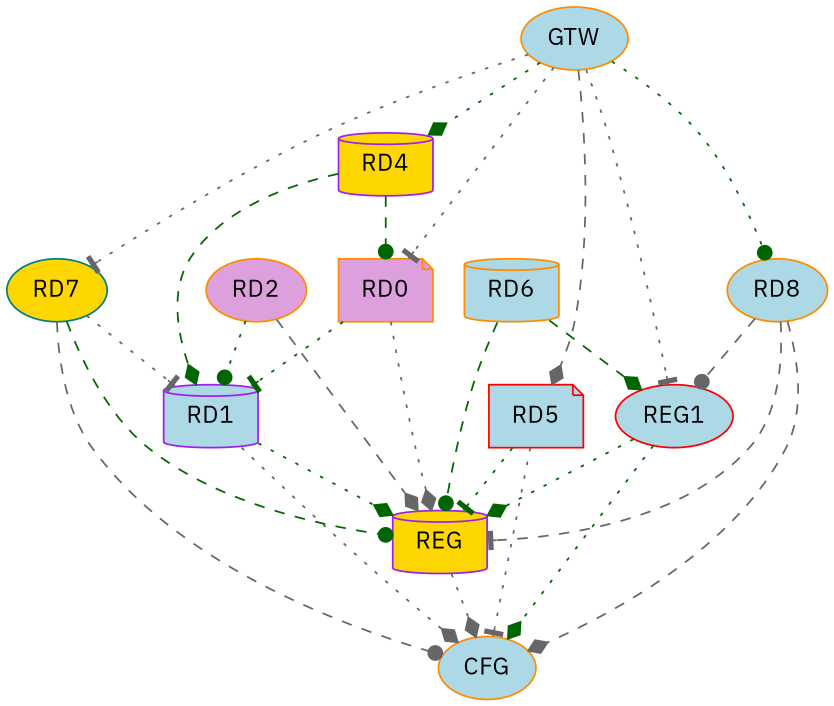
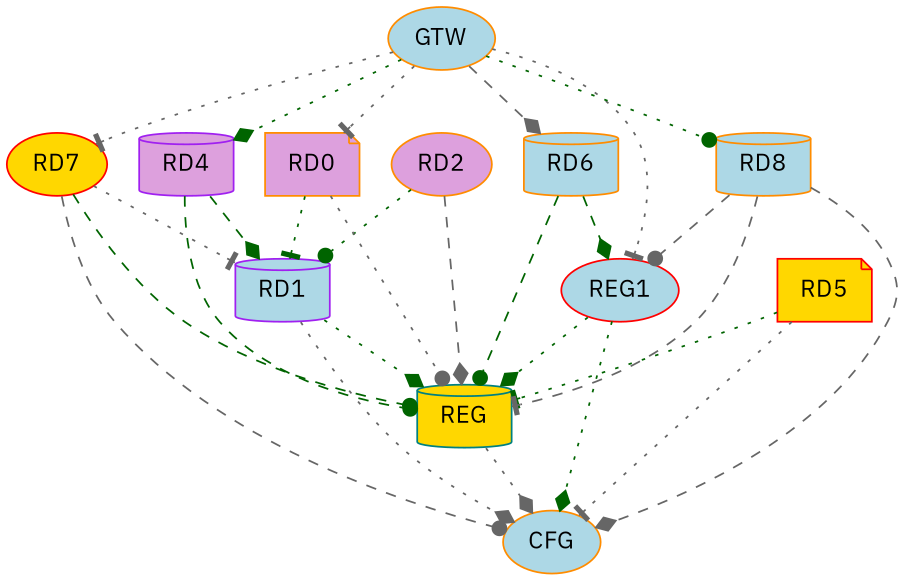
(386, 164) -> (186, 164)
(585, 219) -> (497, 92)
(386, 220) -> (234, 336)
(57, 290) -> (57, 164)
(777, 290) -> (763, 164)
(407, 406) -> (385, 284)
(536, 416) -> (825, 290)
(440, 542) -> (464, 416)
